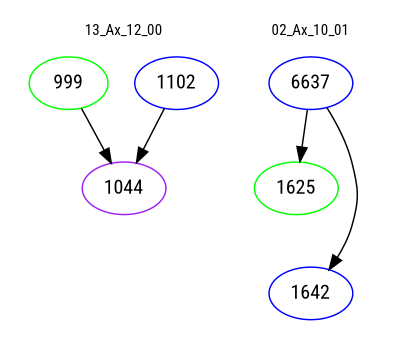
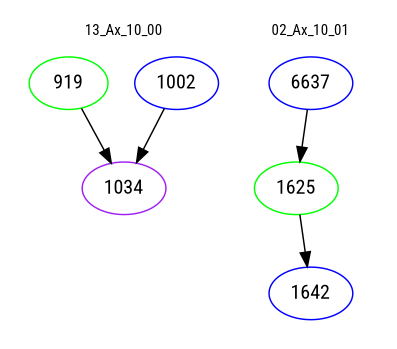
(124, 31) -> (124, 31)
(69, 83) -> (69, 83)
(177, 83) -> (177, 83)
(356, 182) -> (303, 233)
(124, 188) -> (124, 188)
